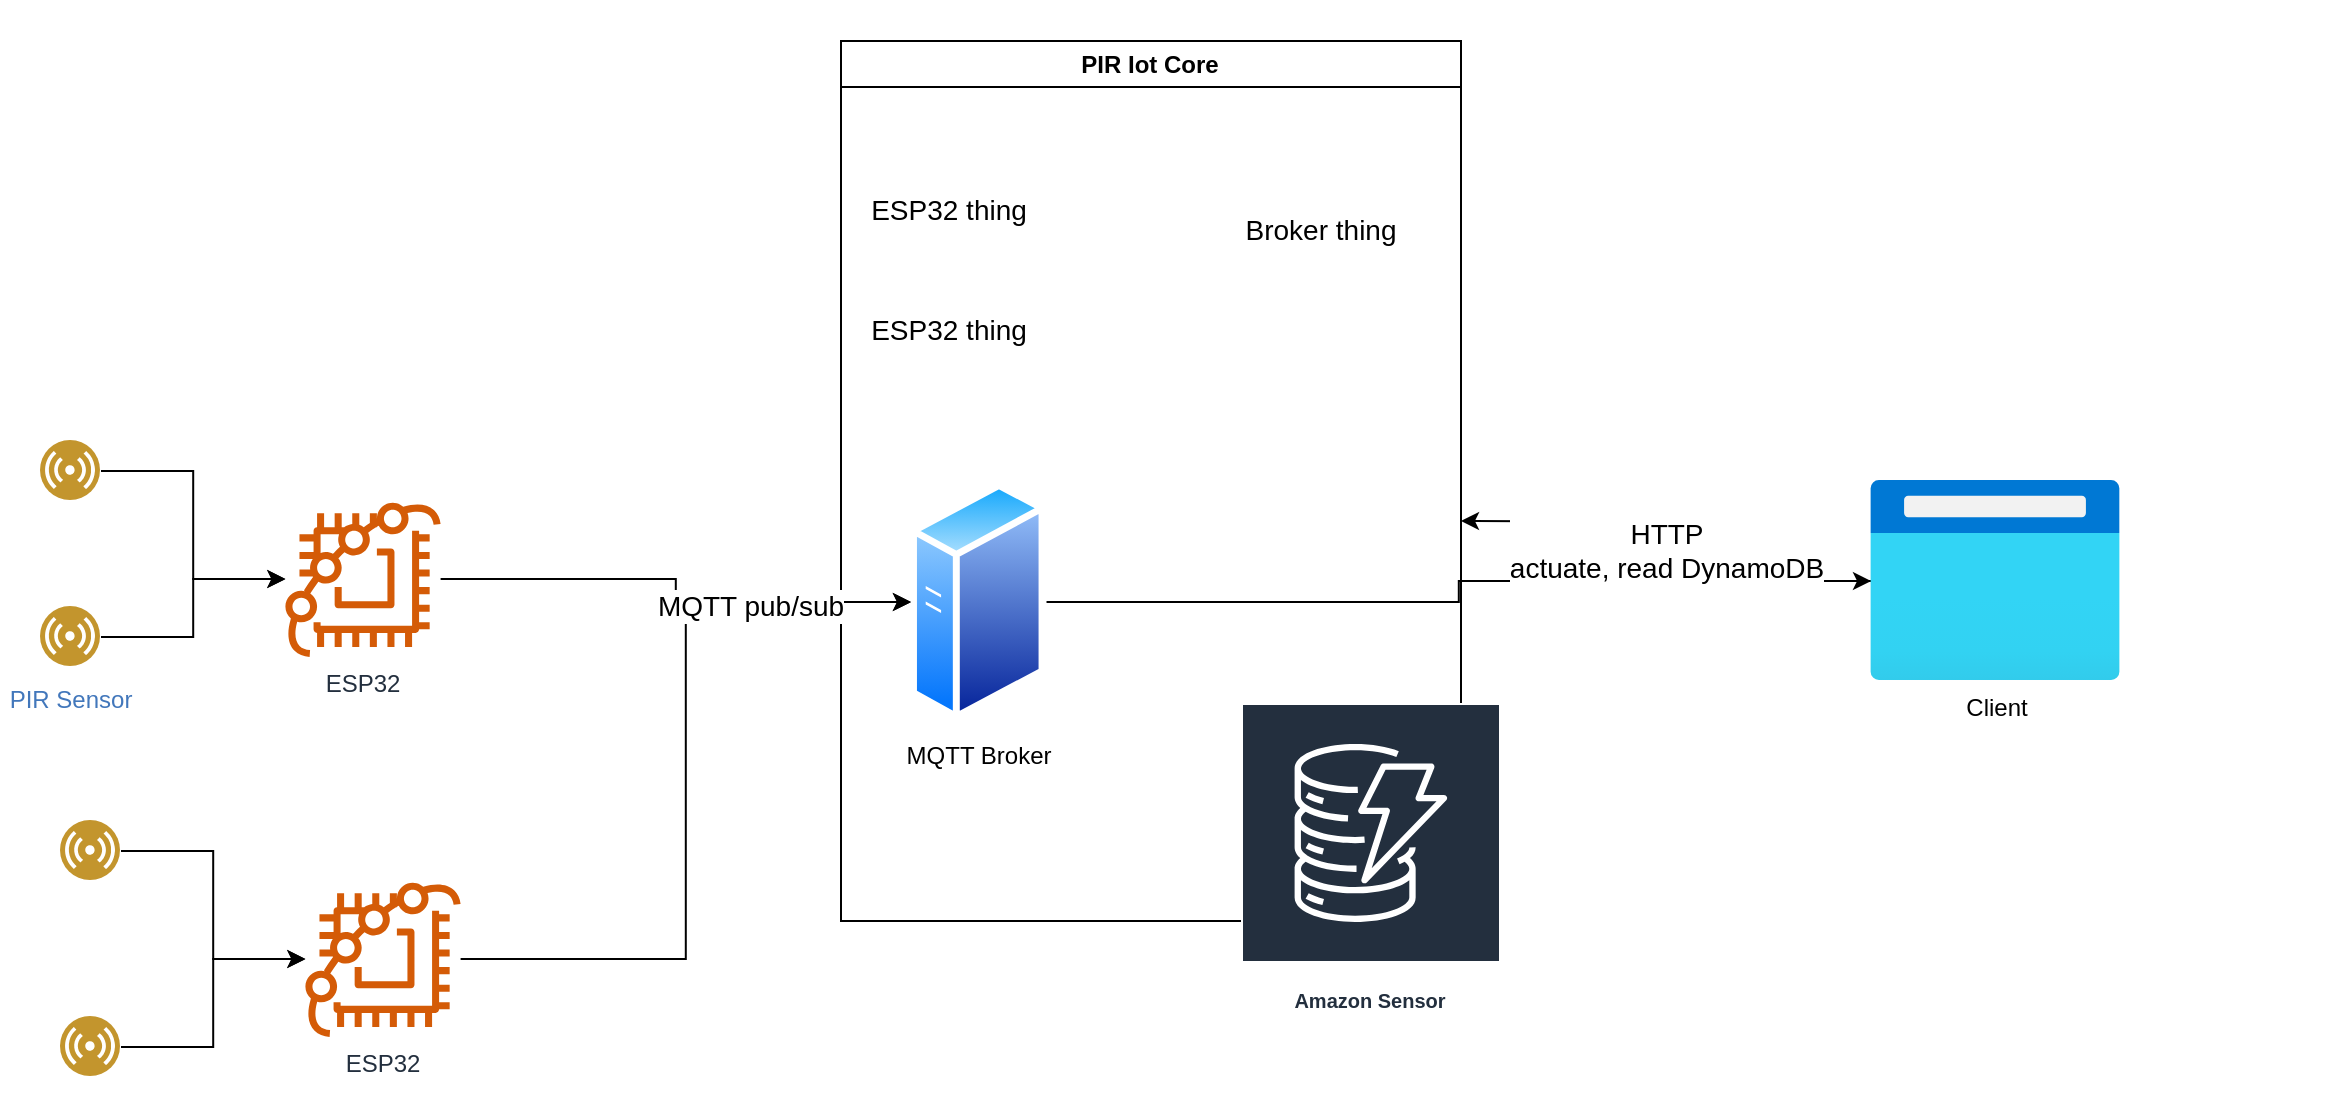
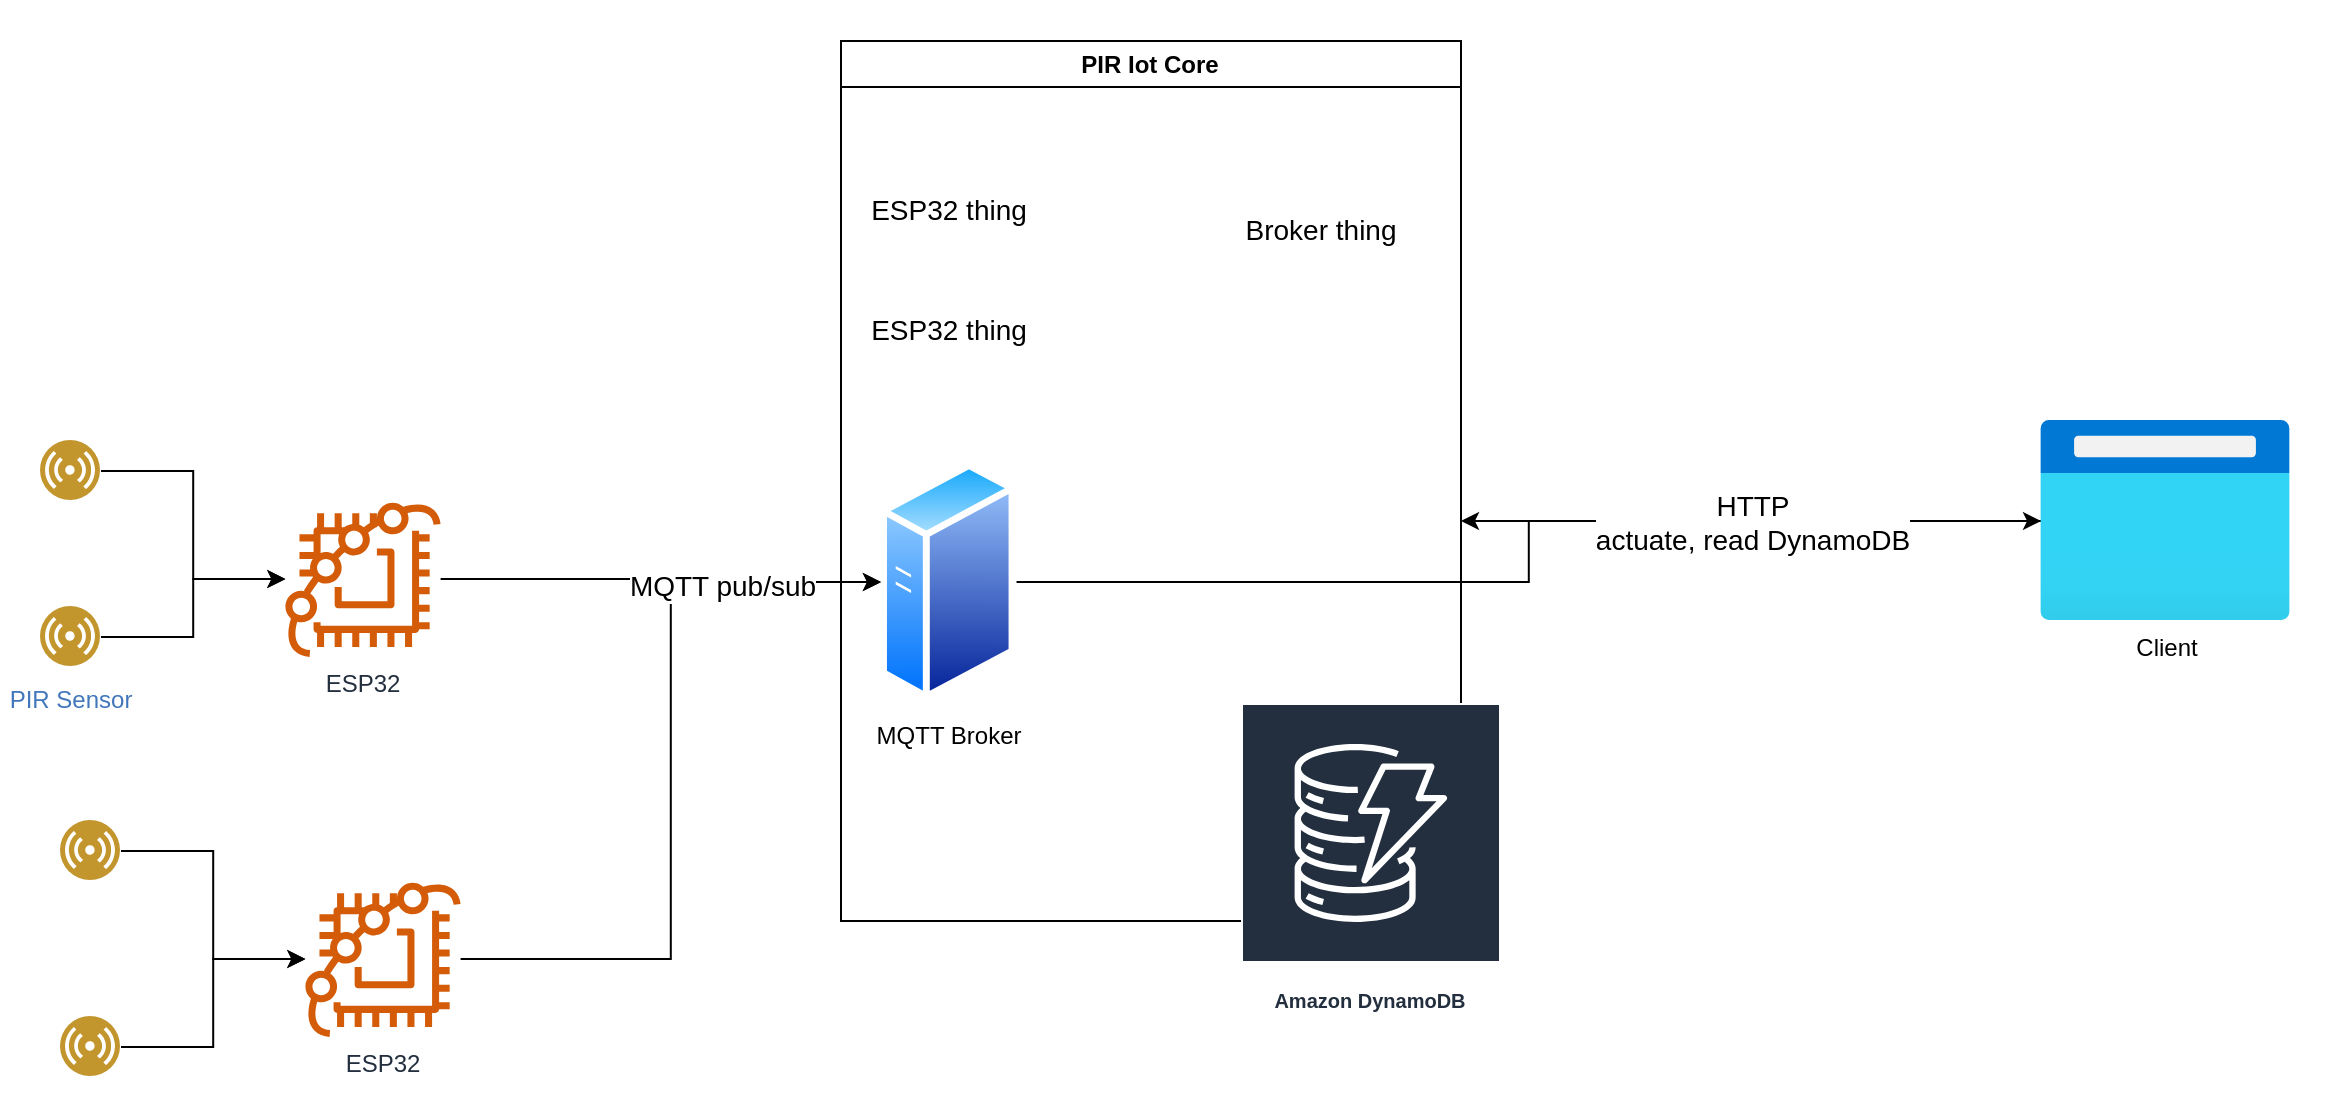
(1996, 581) -> (2166, 521)
(979, 602) -> (949, 582)
(1371, 1001) -> (1371, 1001)
